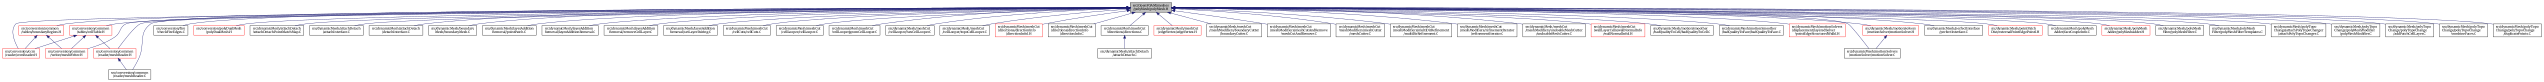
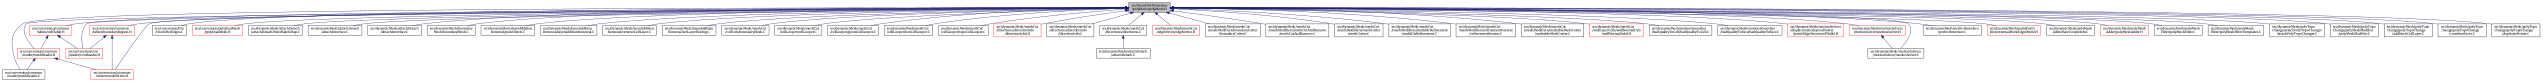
(747, 30) -> (745, 30)
(77, 43) -> (77, 64)
